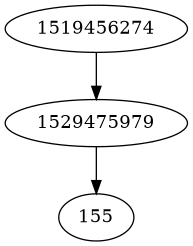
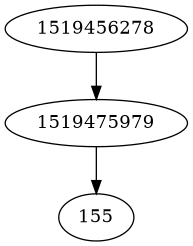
(96, 29) -> (96, 29)
(96, 123) -> (96, 123)
